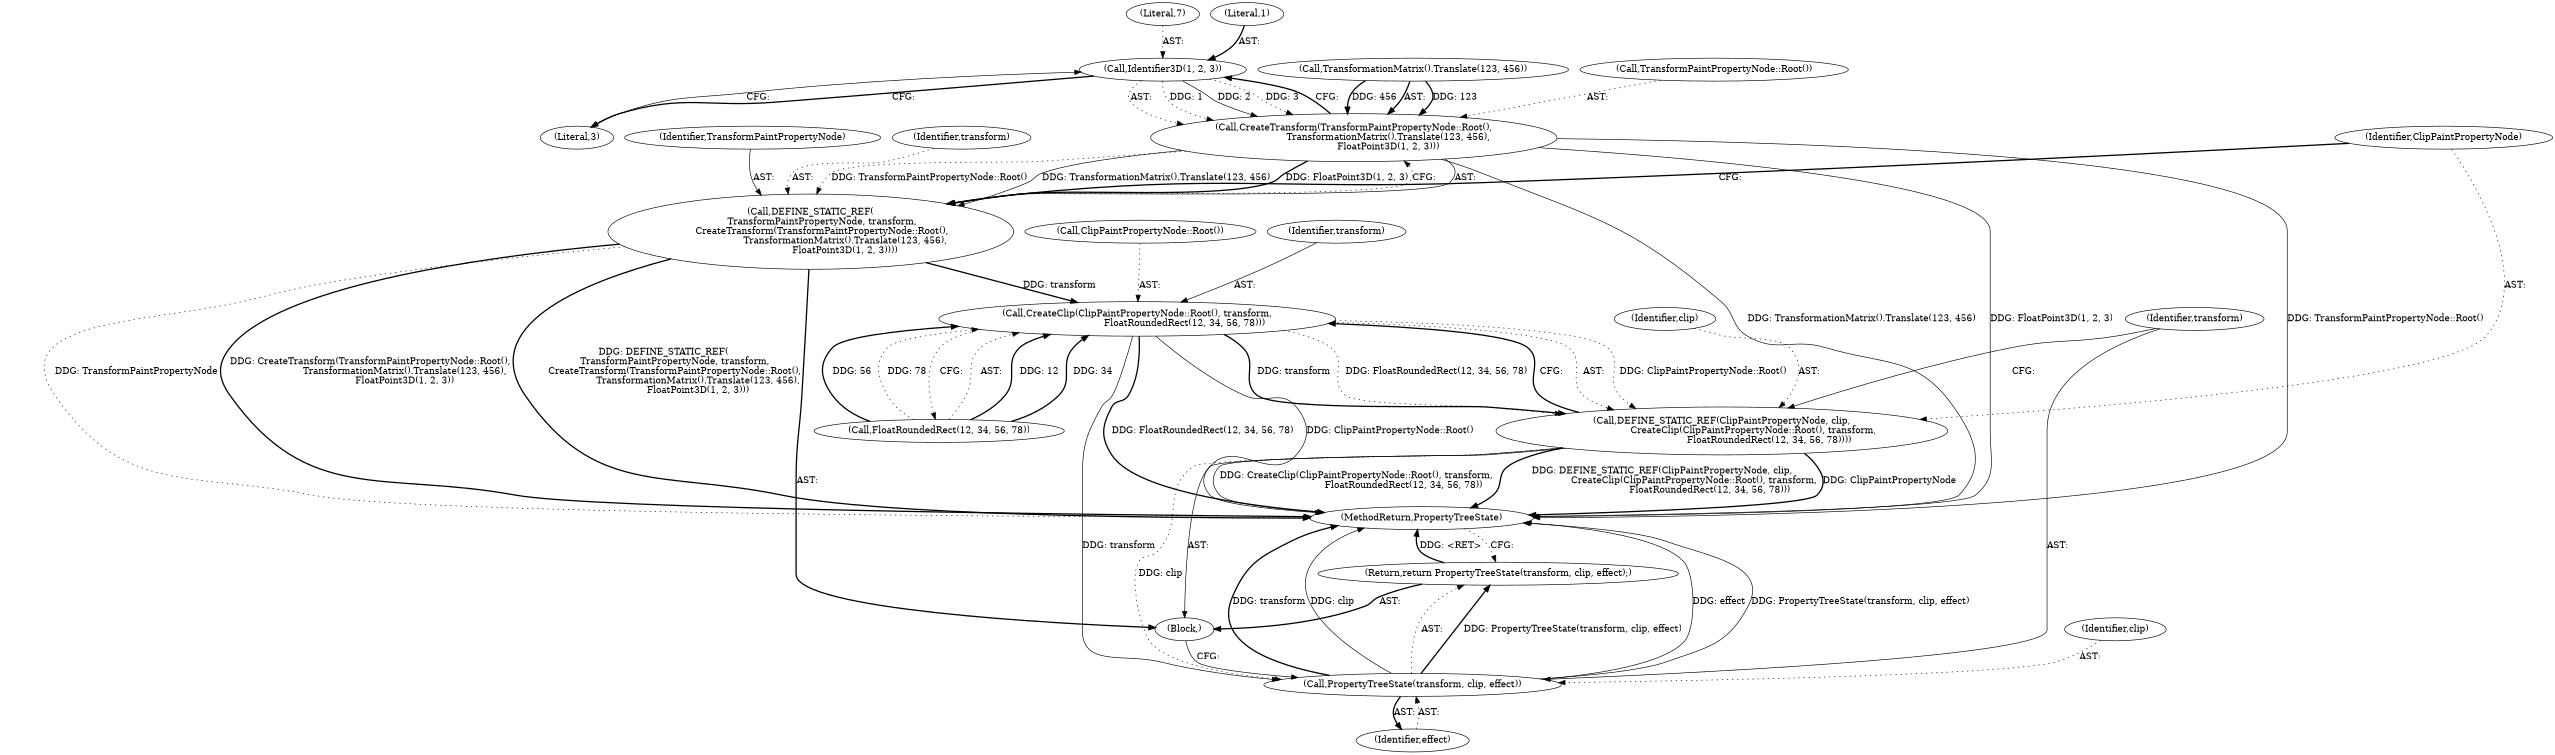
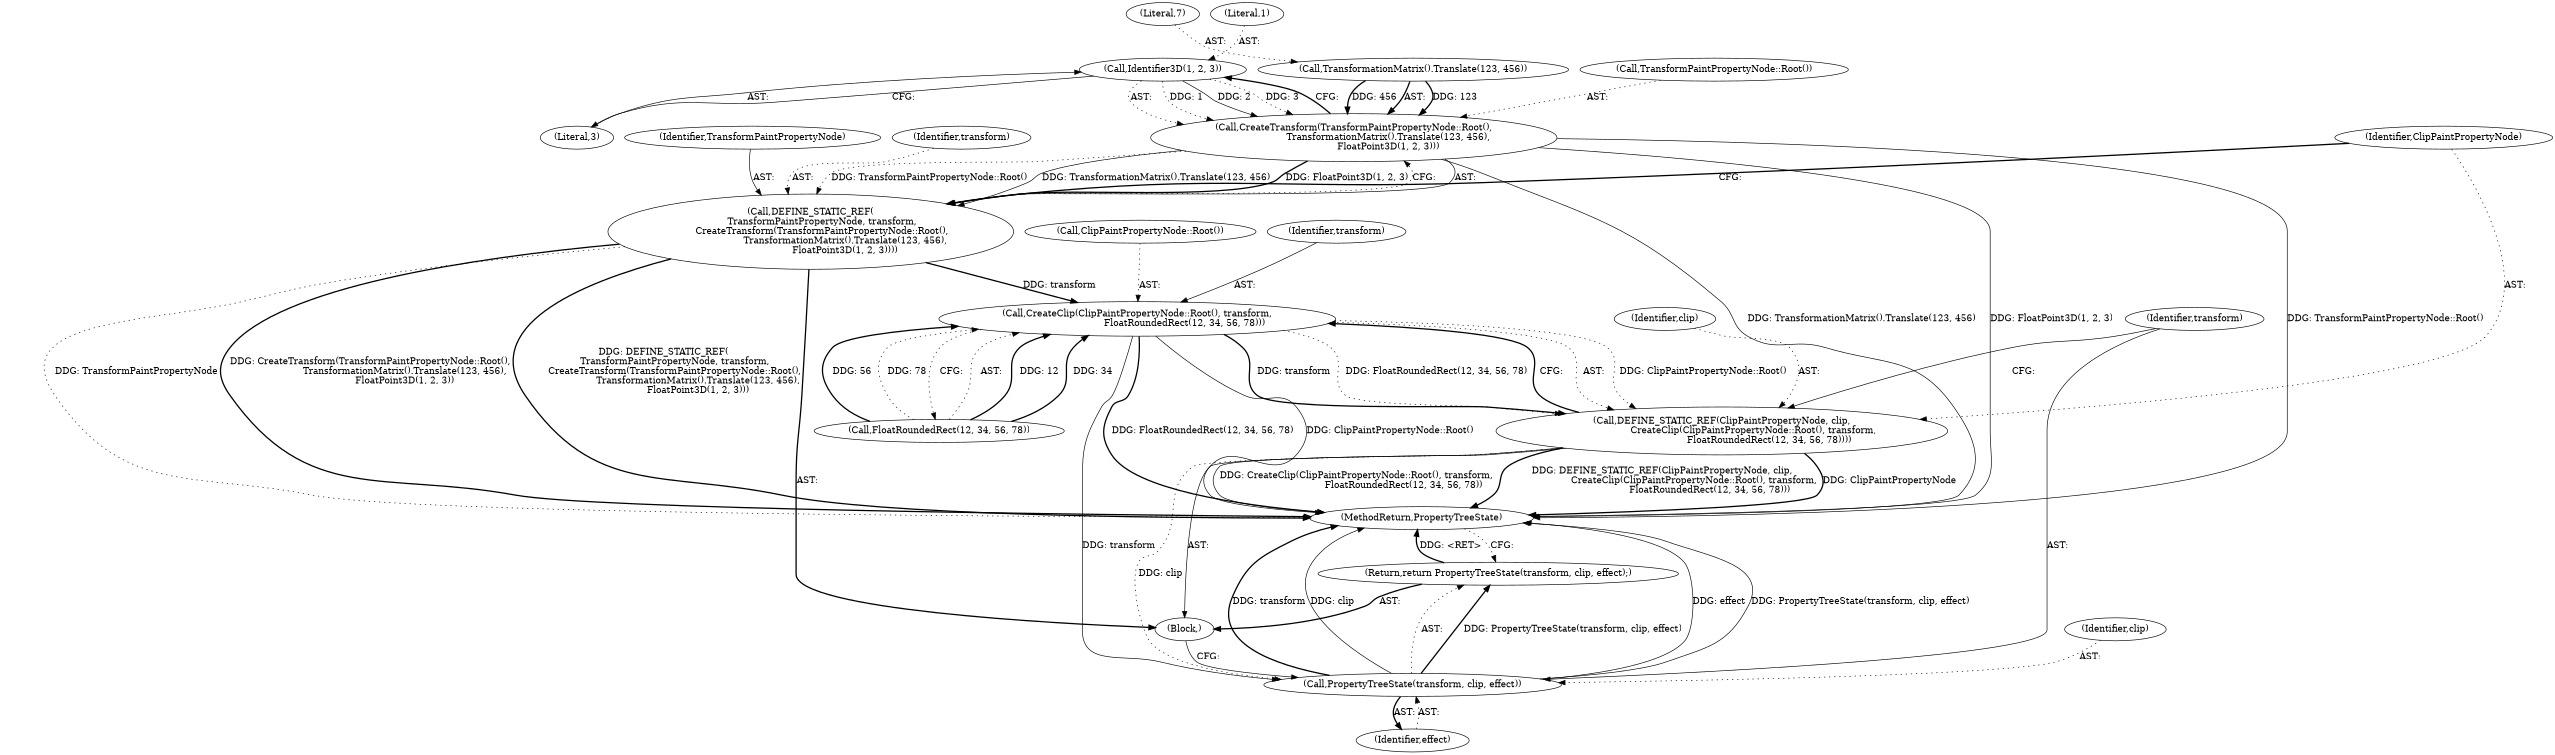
(1163, 39) -> (1232, 54)
(1233, 45) -> (1233, 45)
(760, 97) -> (760, 97)
(844, 97) -> (844, 97)
